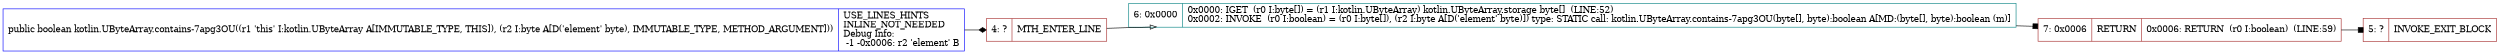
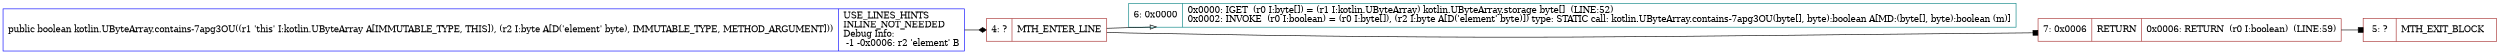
(2024, 26) -> (1569, 37)
(2443, 30) -> (2443, 30)
